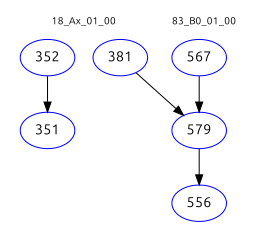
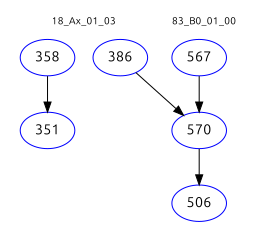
(84, 22) -> (84, 22)
(48, 58) -> (48, 58)
(120, 58) -> (120, 58)
(199, 130) -> (199, 130)
(199, 203) -> (199, 203)
